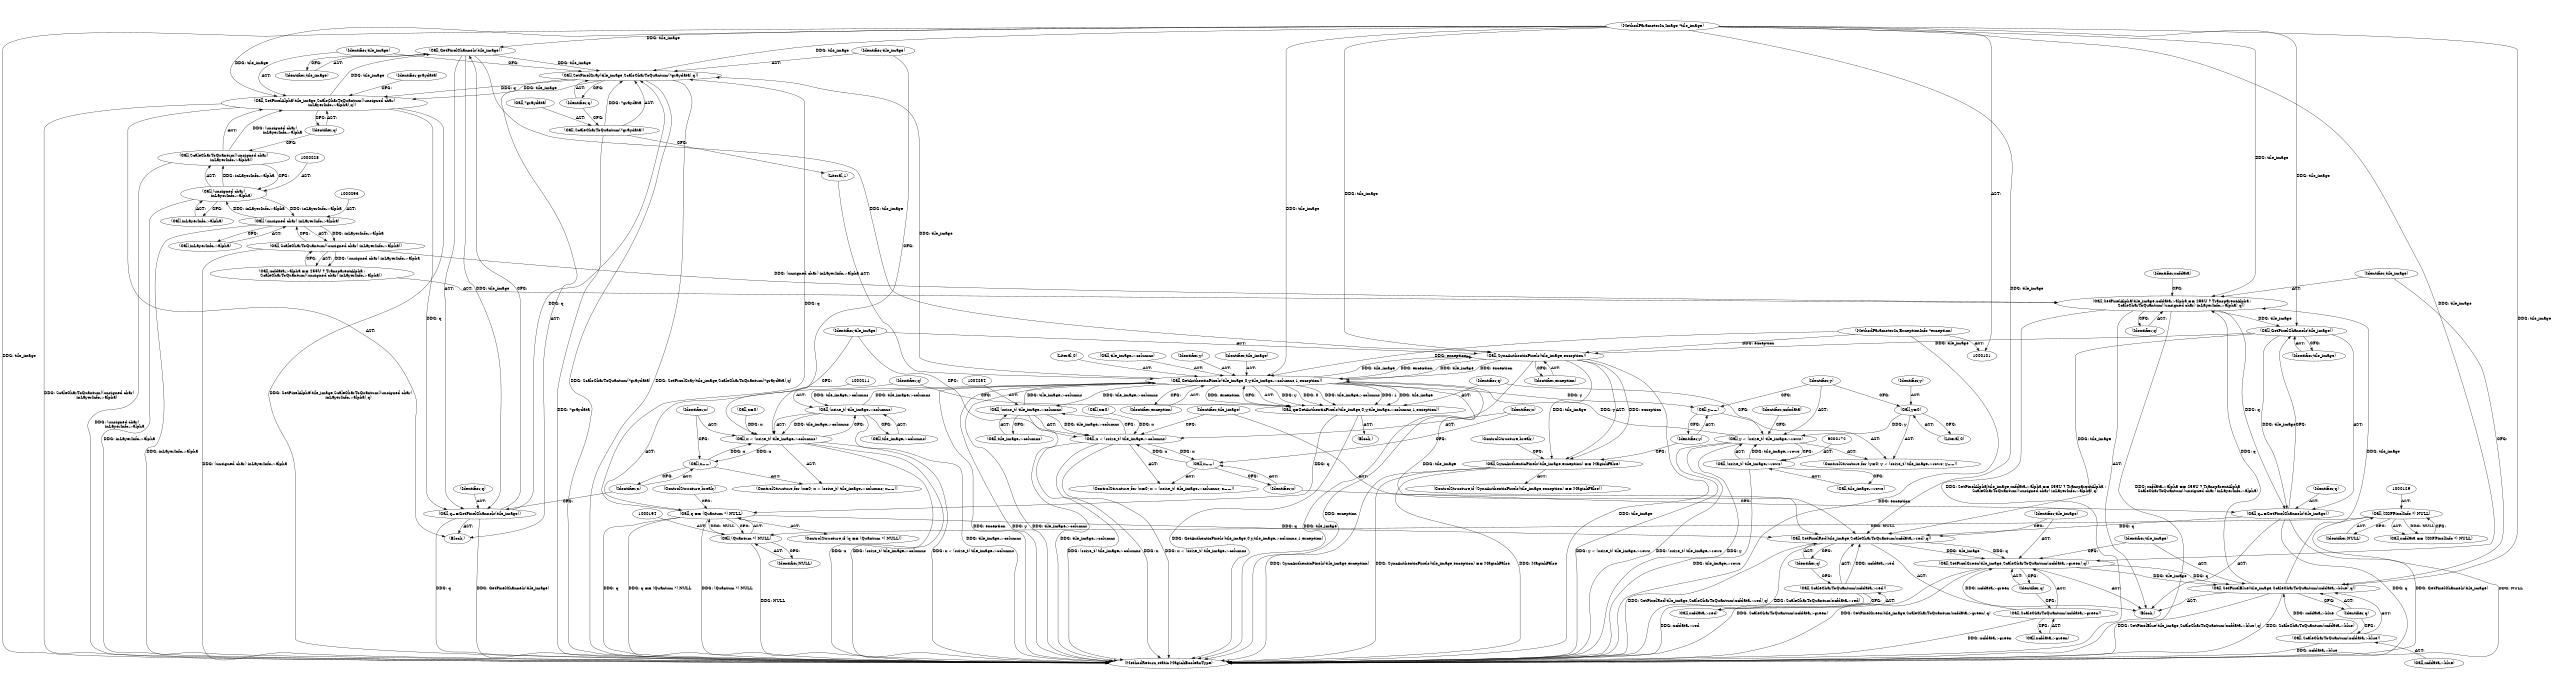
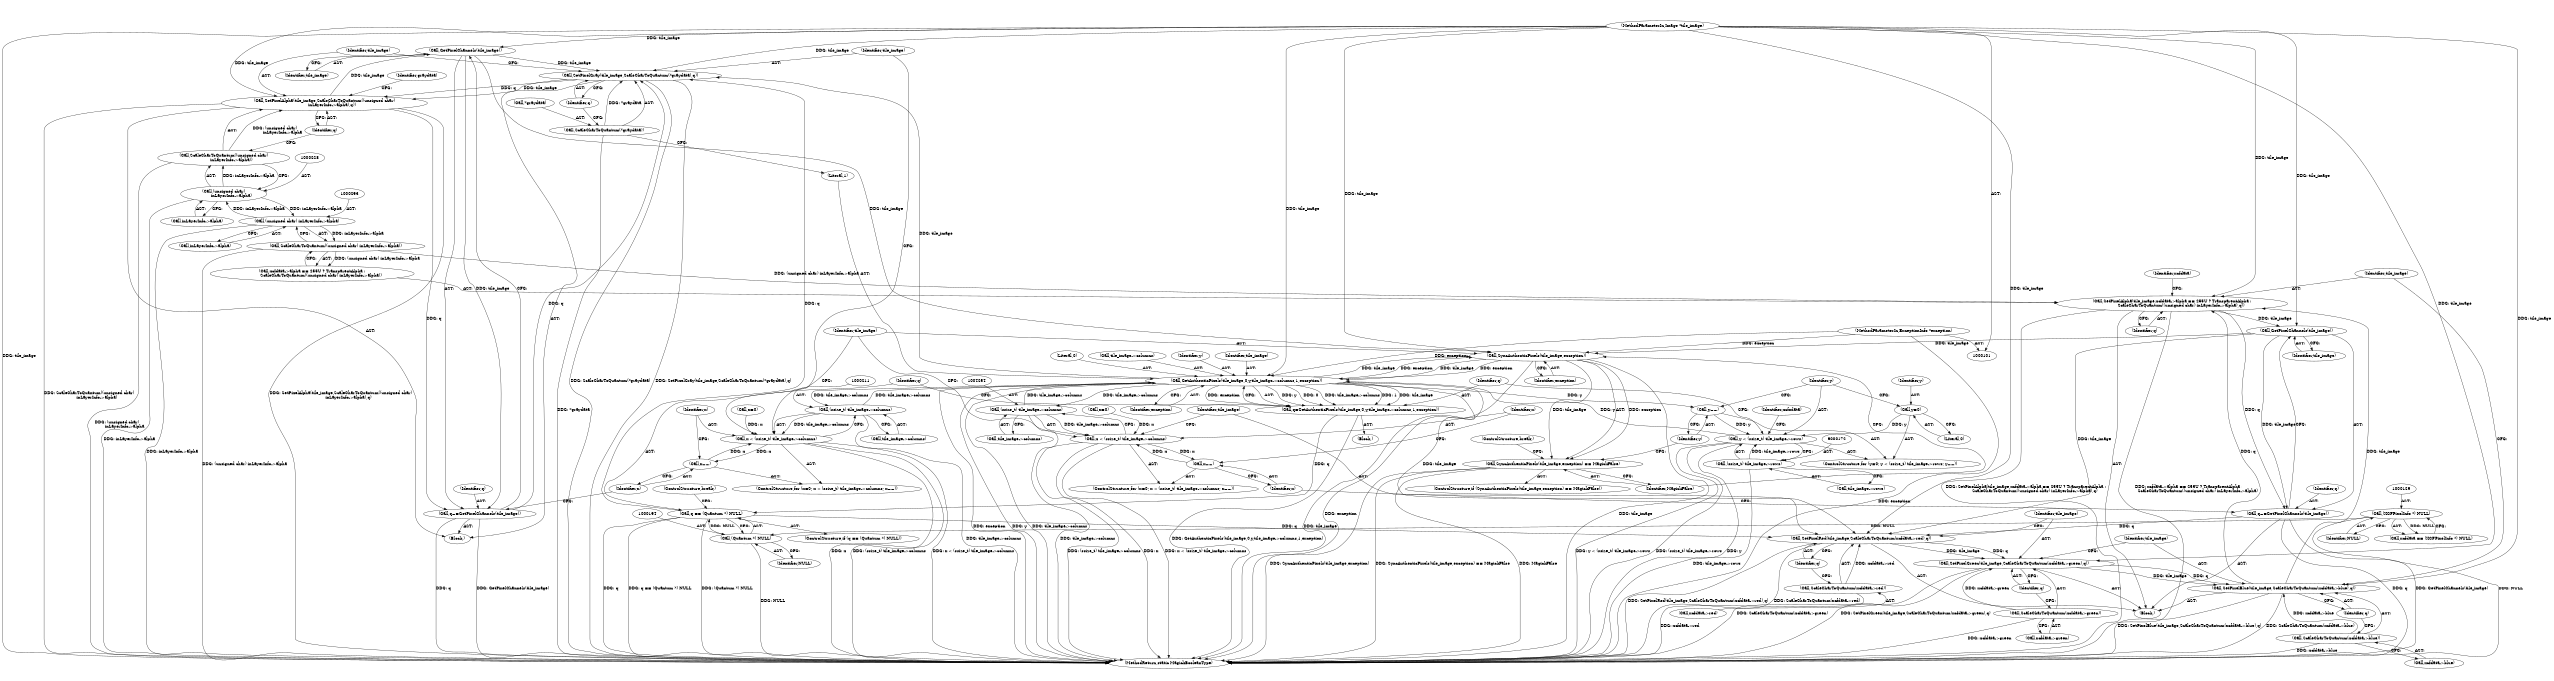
none -> (1730, 425)
none -> (1670, 489)
(1803, 608) -> none
none -> (2381, 650)
